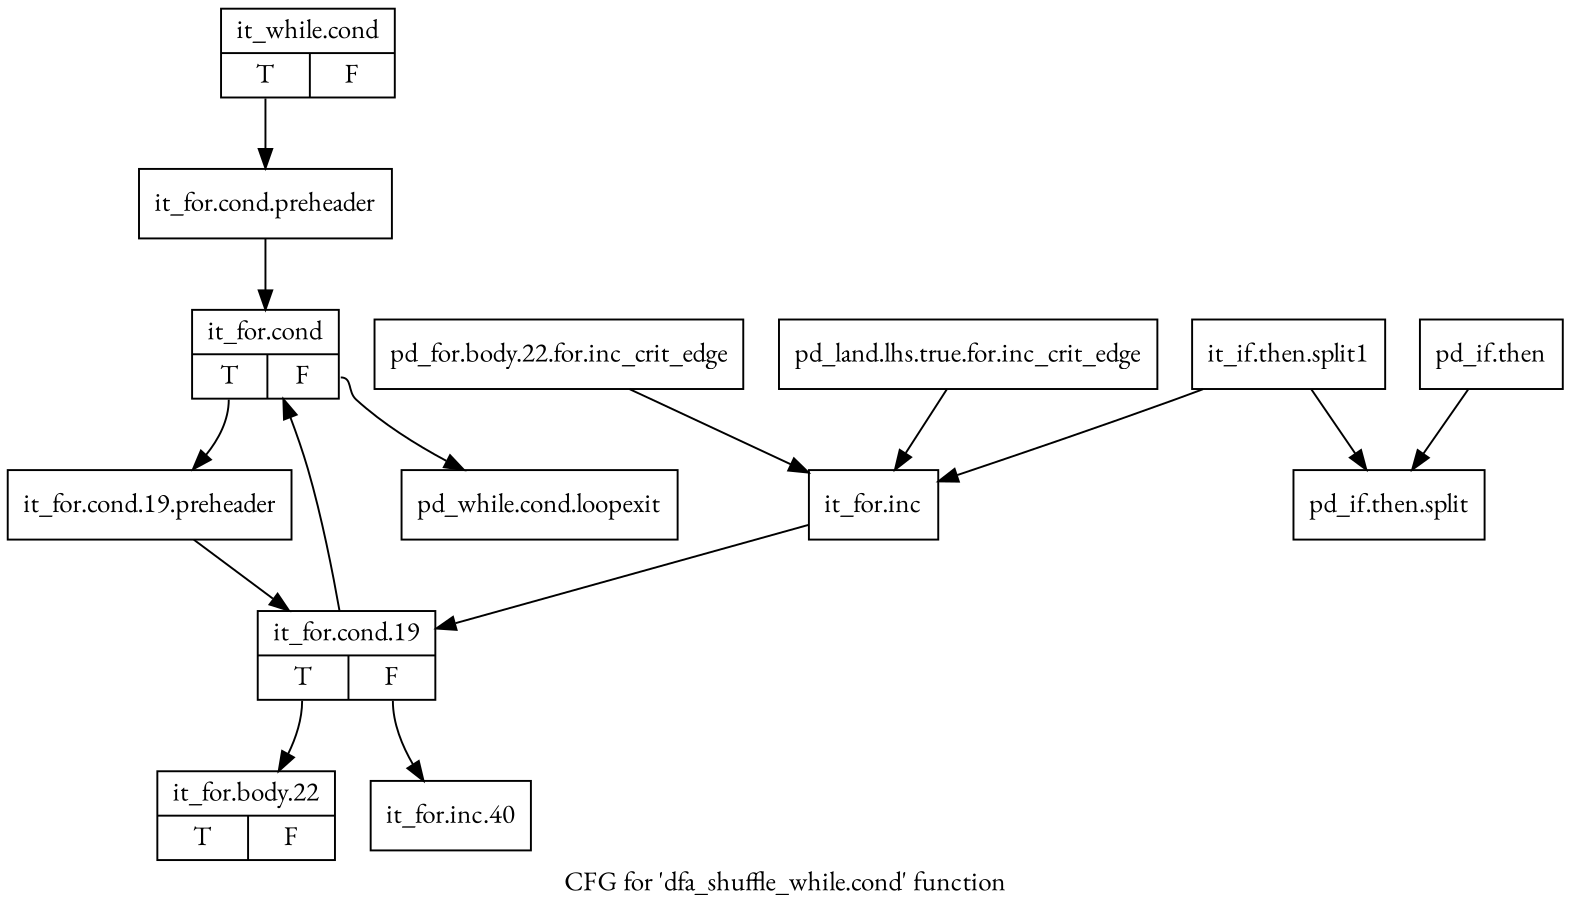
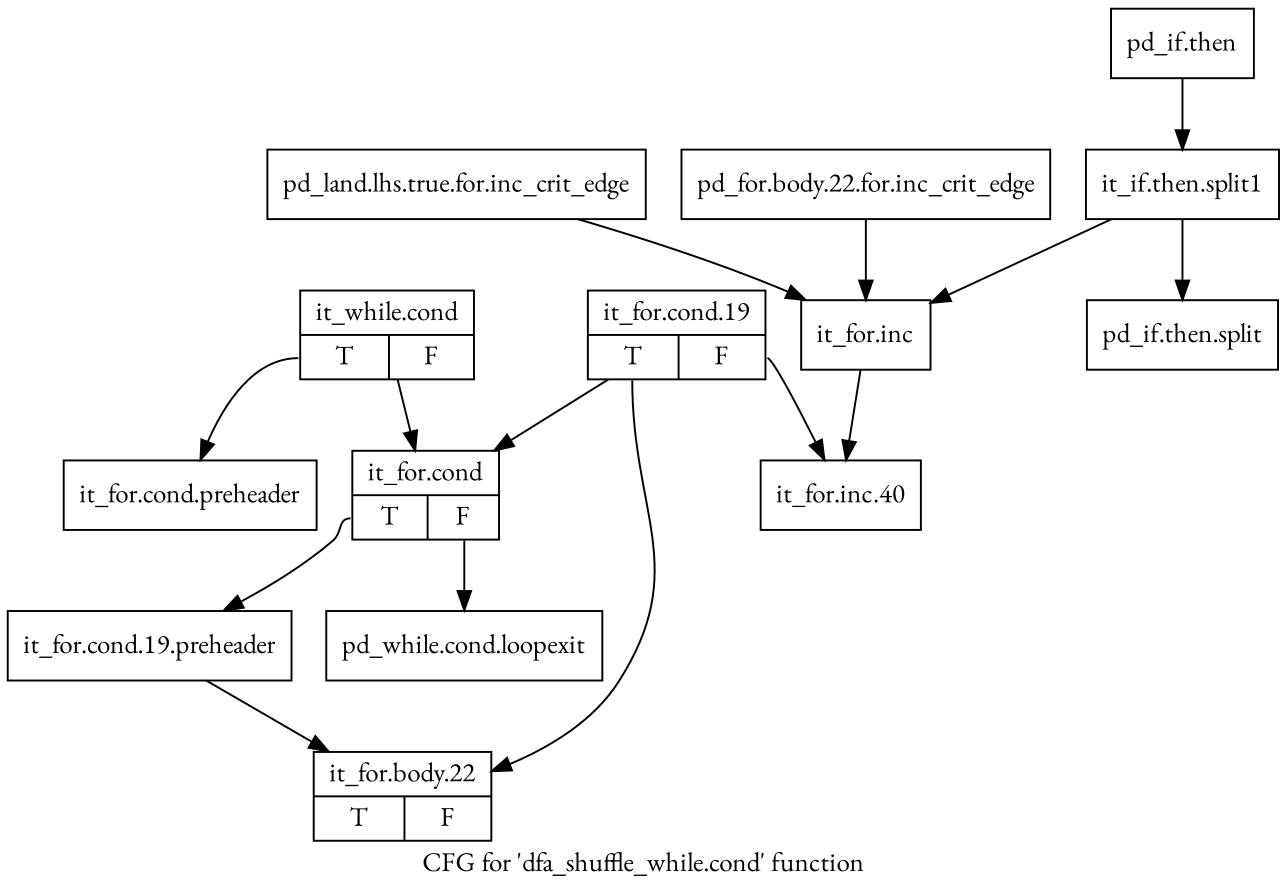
(265, 265) -> (404, 406)
(1446, 422) -> (1182, 104)
(233, 569) -> (259, 711)
(632, 574) -> (855, 405)
